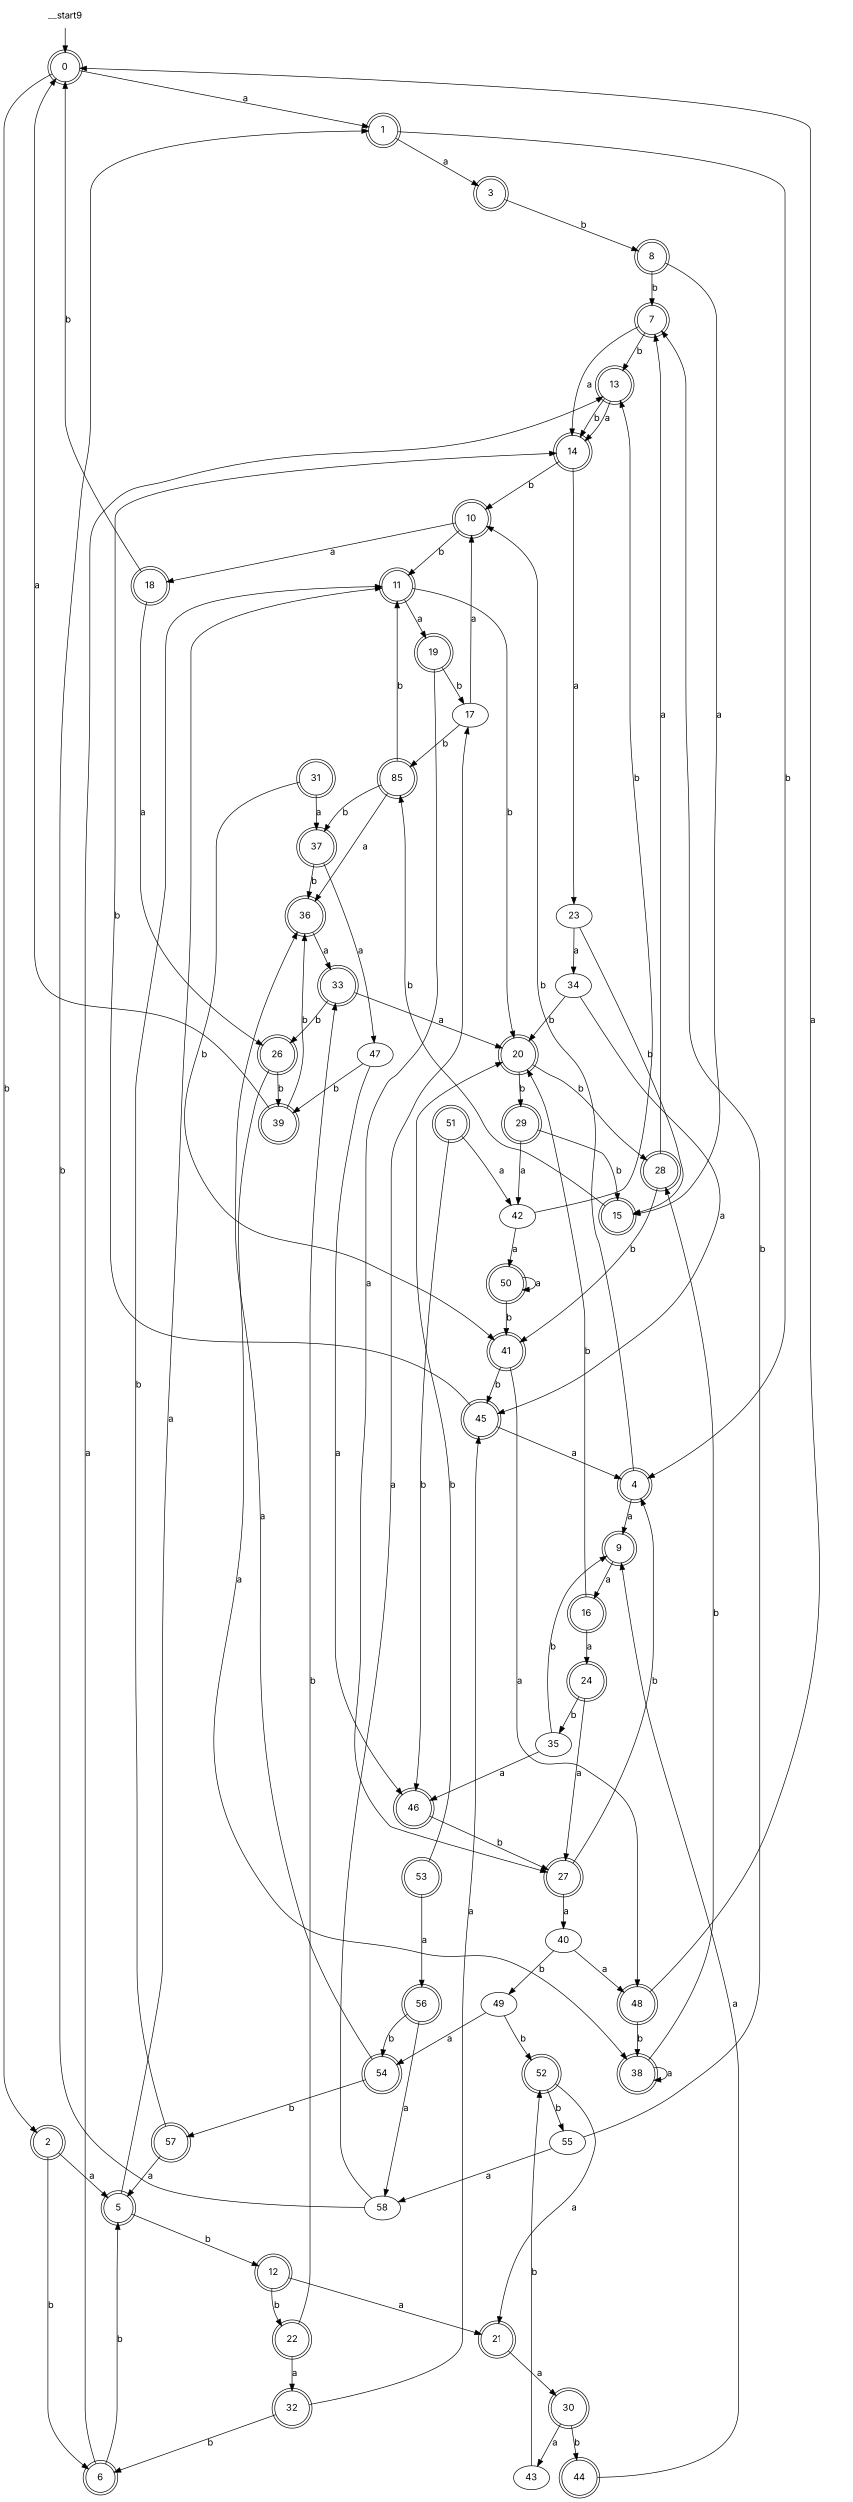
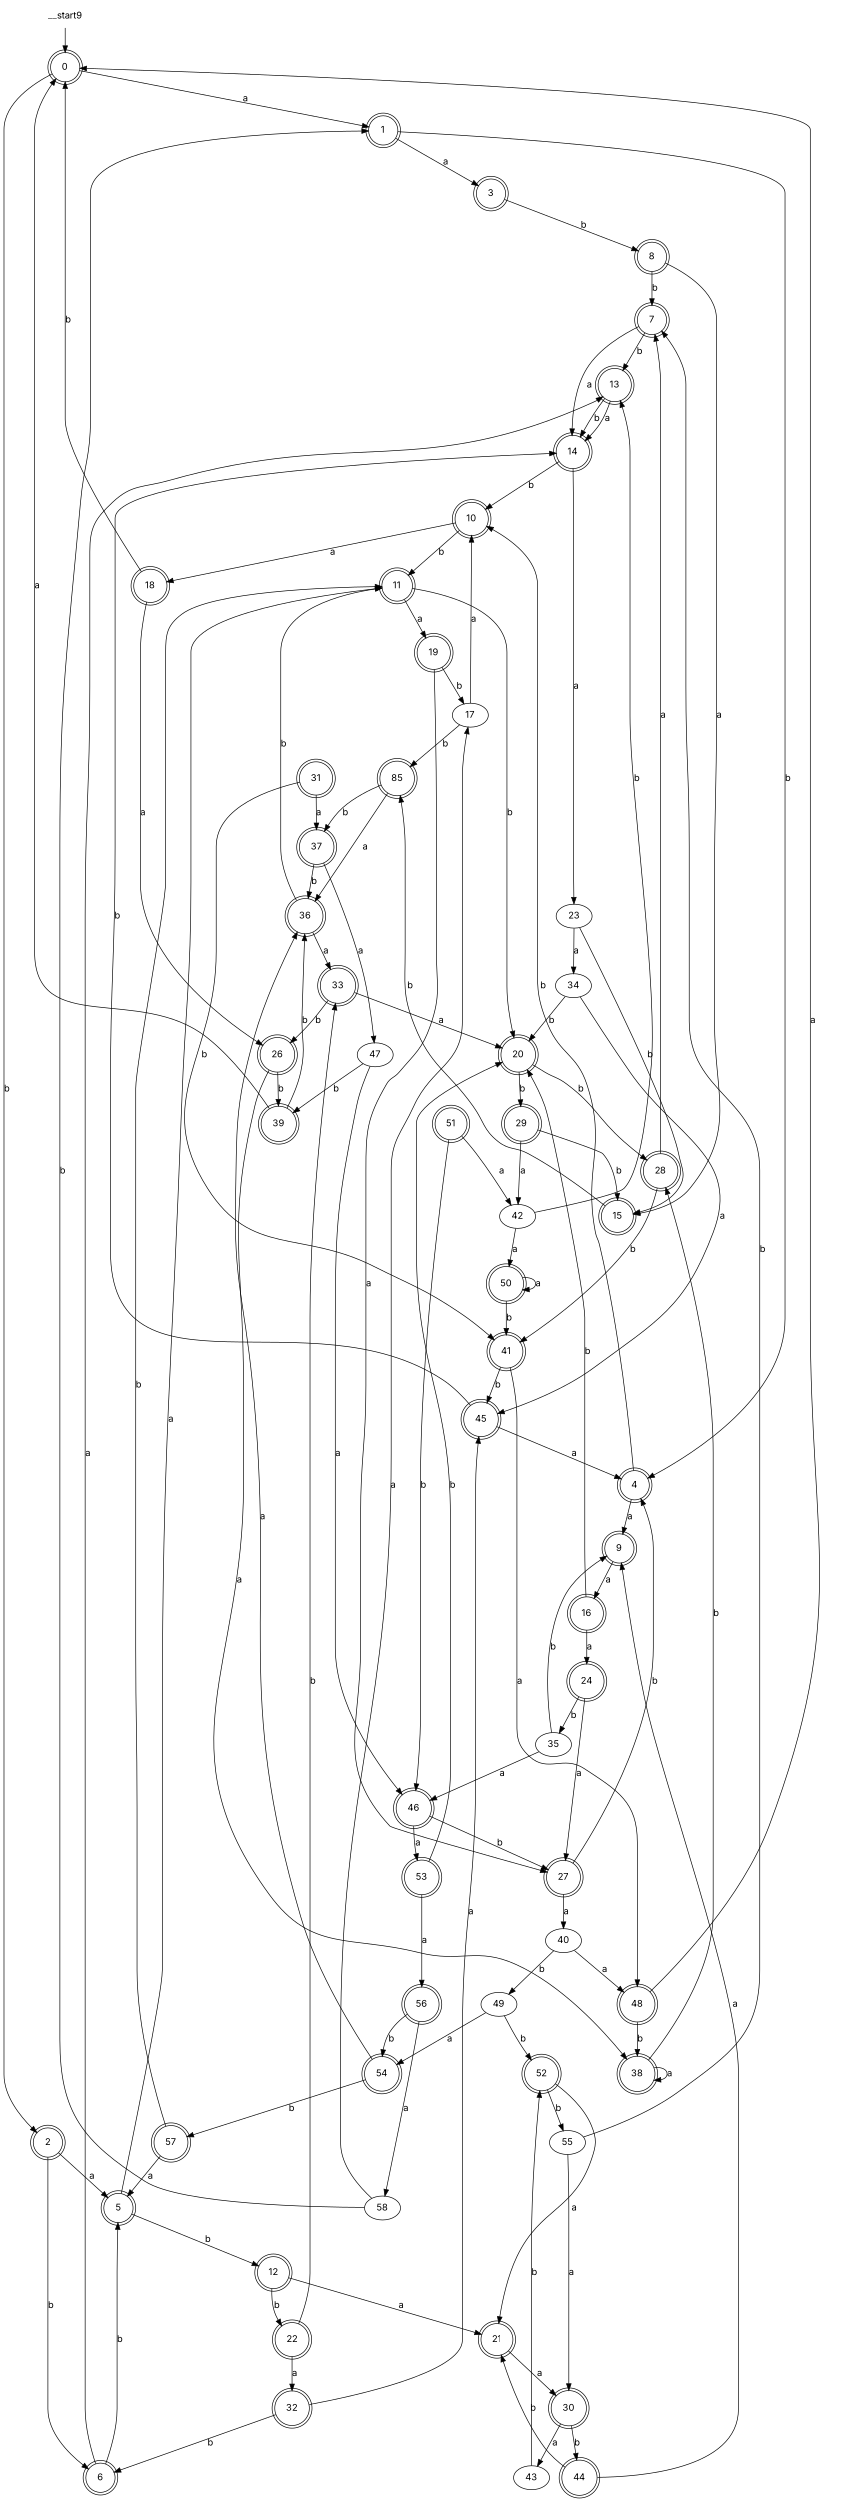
(397, 684) -> (281, 716)
none -> (414, 1840)
(478, 2174) -> (569, 2269)
none -> (527, 2419)
